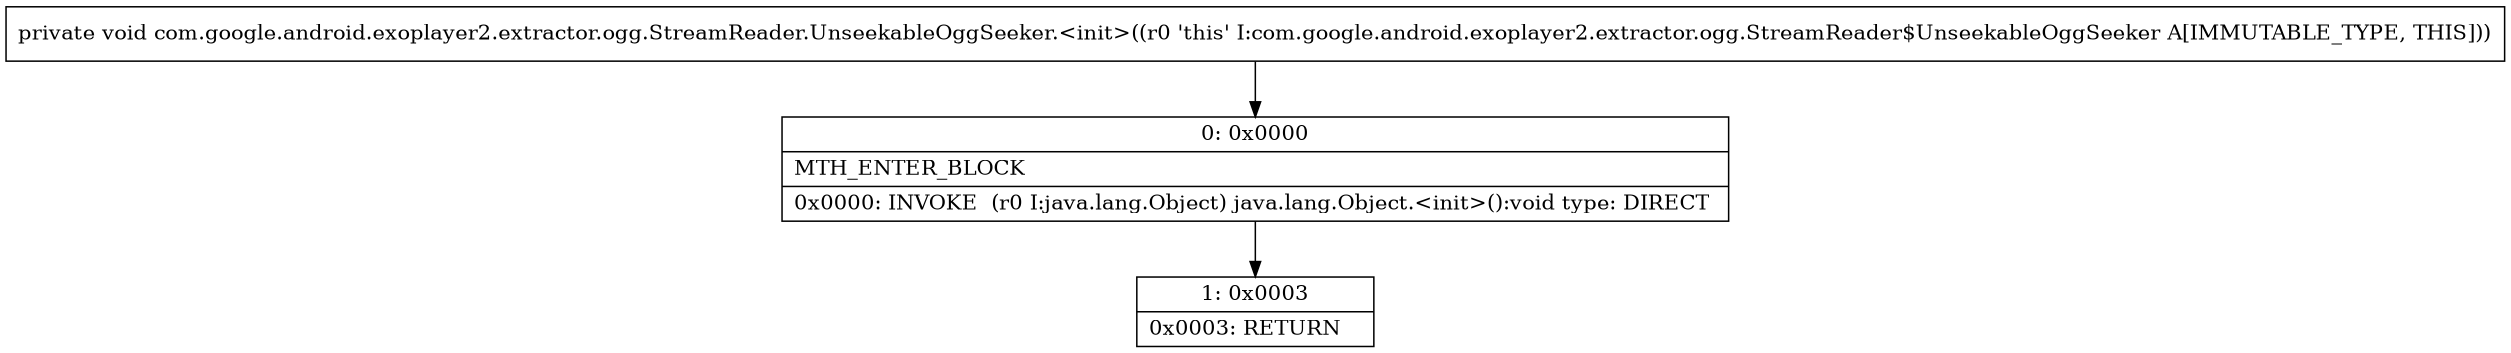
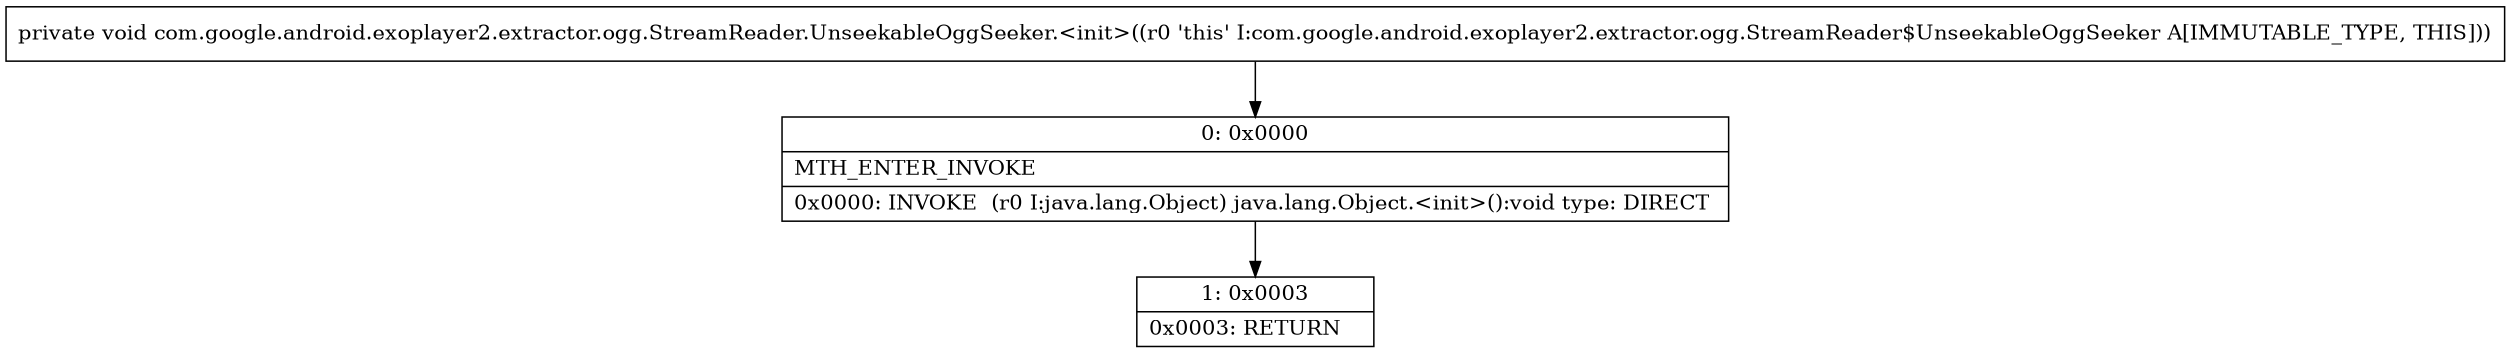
(910, 168) -> (916, 168)
